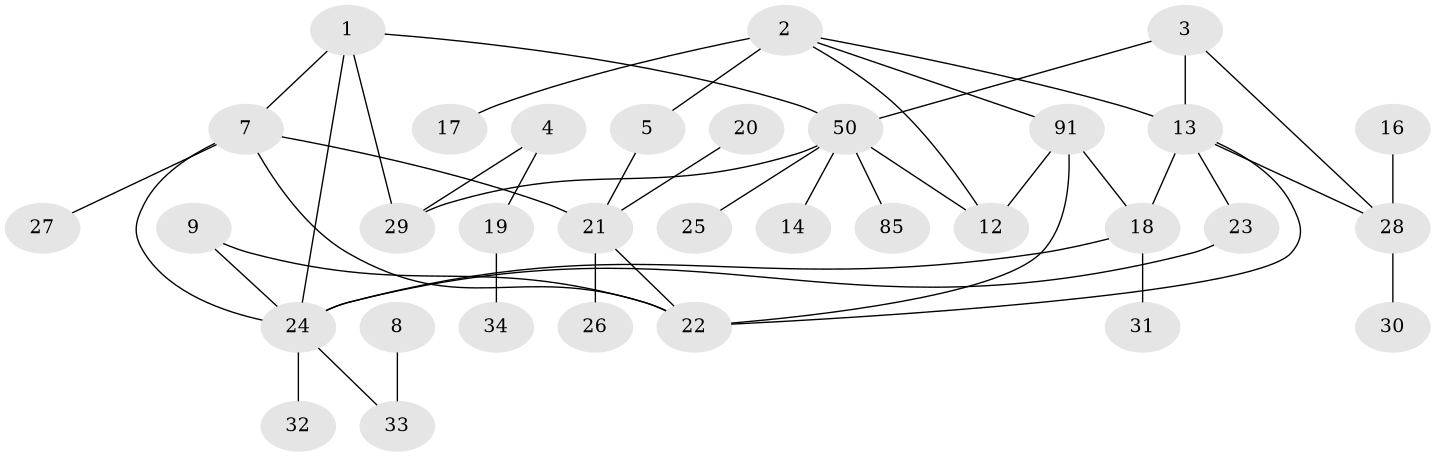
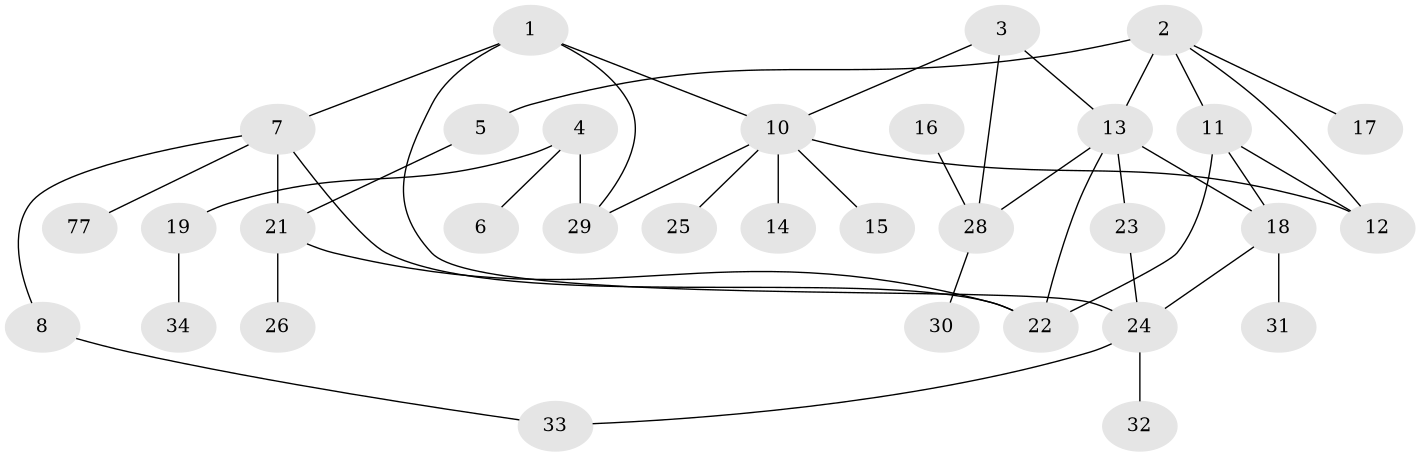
(747, 129) -> none
(846, 129) -> (778, 129)
(1067, 129) -> (1214, 129)
(43, 228) -> (80, 228)
(194, 228) -> none
none -> (481, 228)
(892, 228) -> (877, 228)
(142, 250) -> (82, 174)
